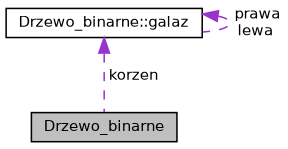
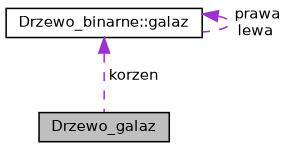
(104, 127) -> (104, 127)
